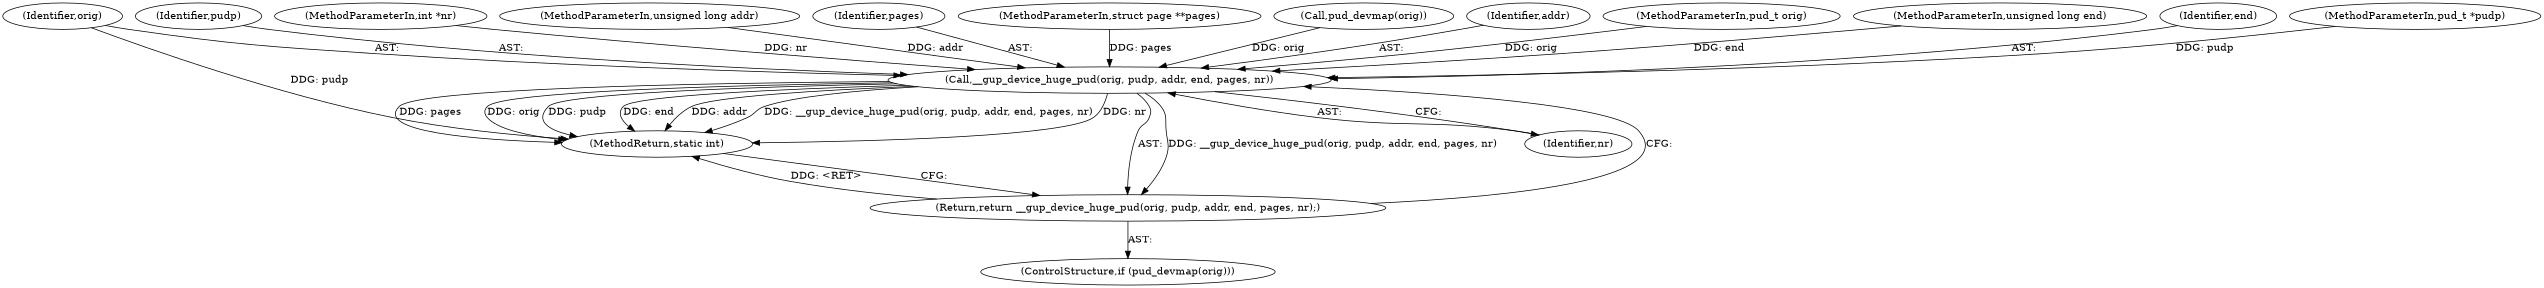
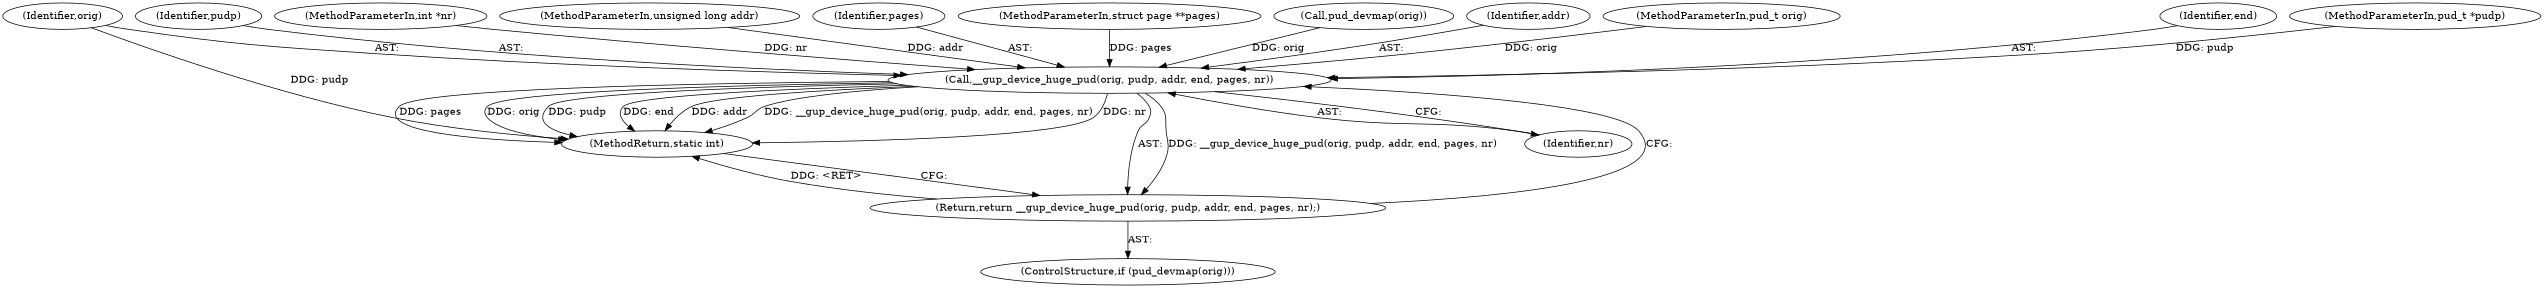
(2000, 16) -> none
